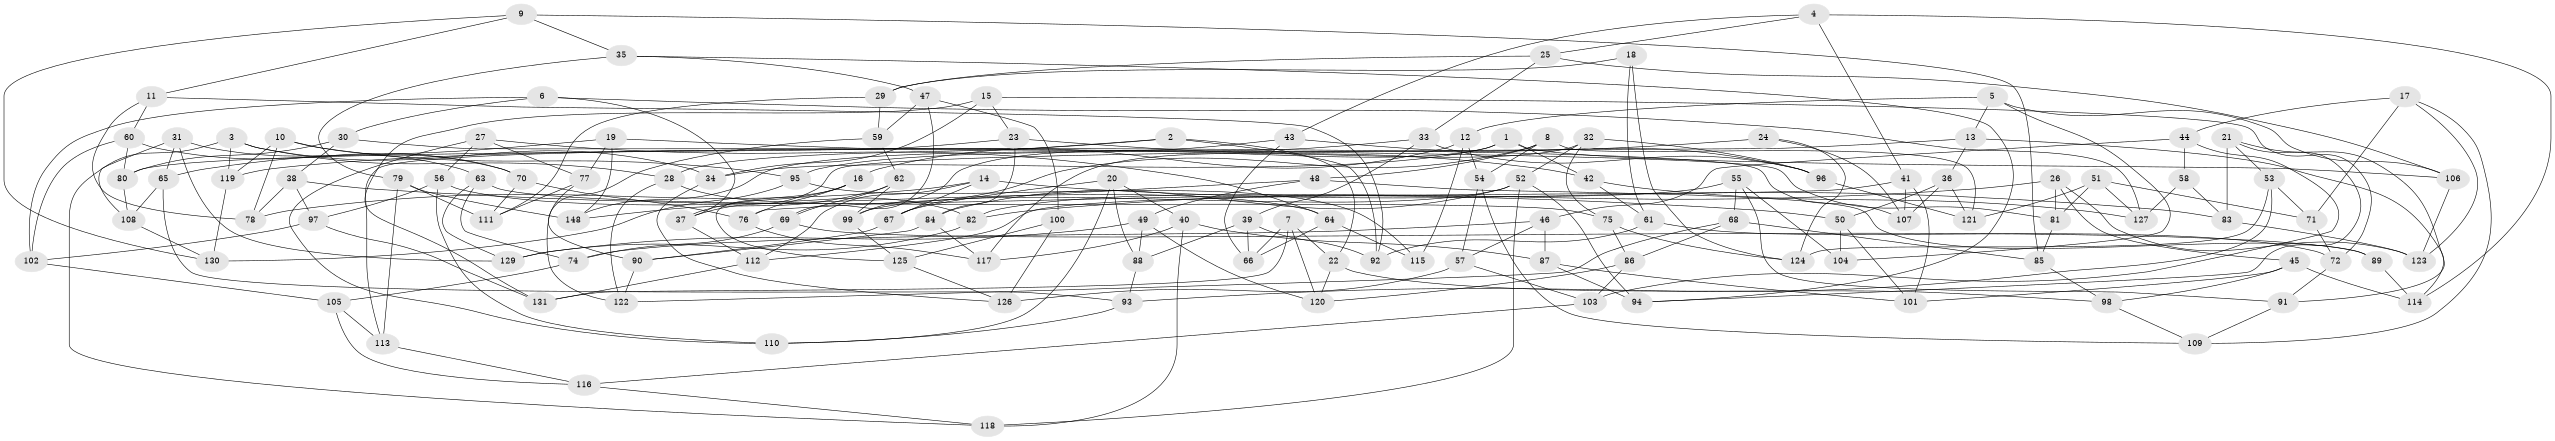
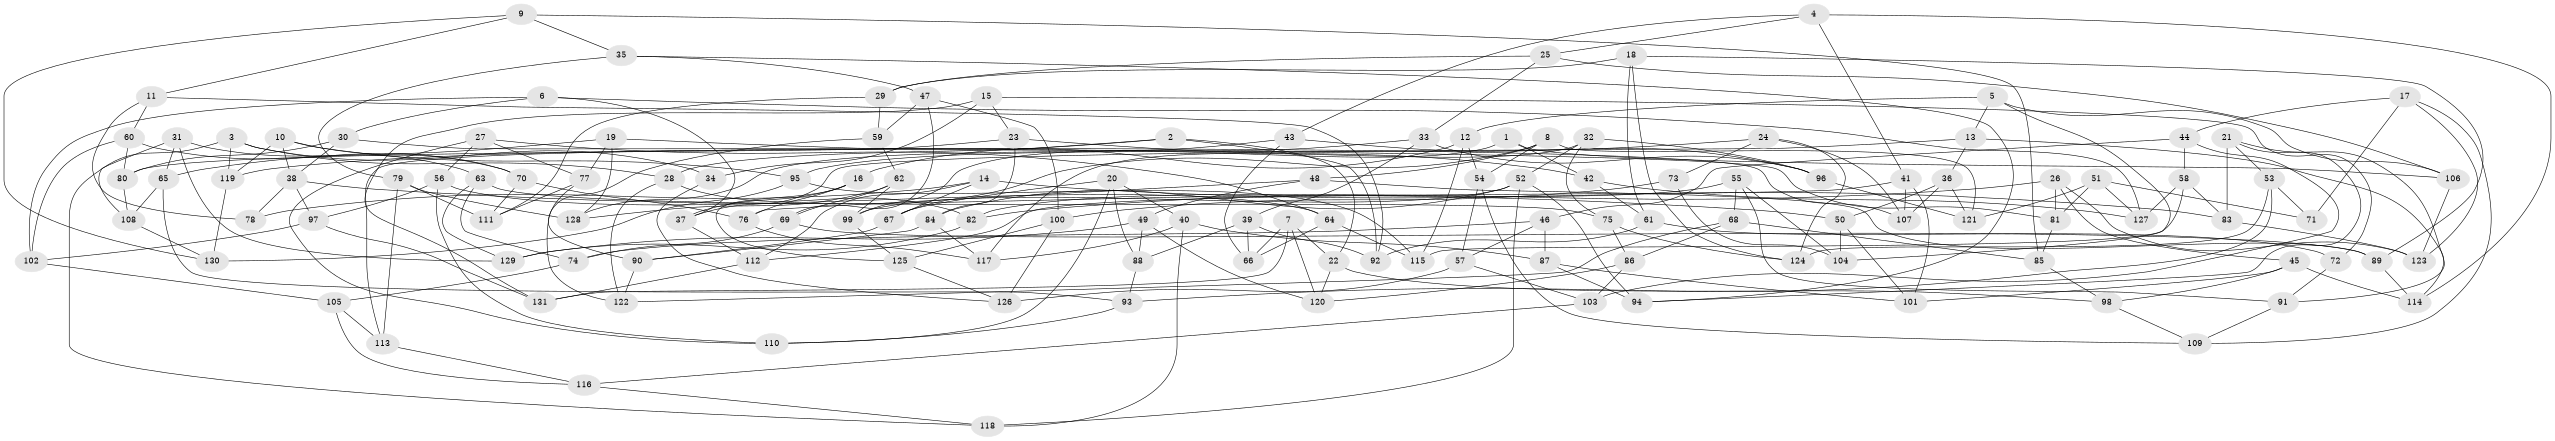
none -> (2155, 67)
(1149, 167) -> none
(266, 179) -> (287, 163)
none -> (1674, 179)
(573, 220) -> (573, 220)
(2324, 241) -> none
none -> (1742, 246)
